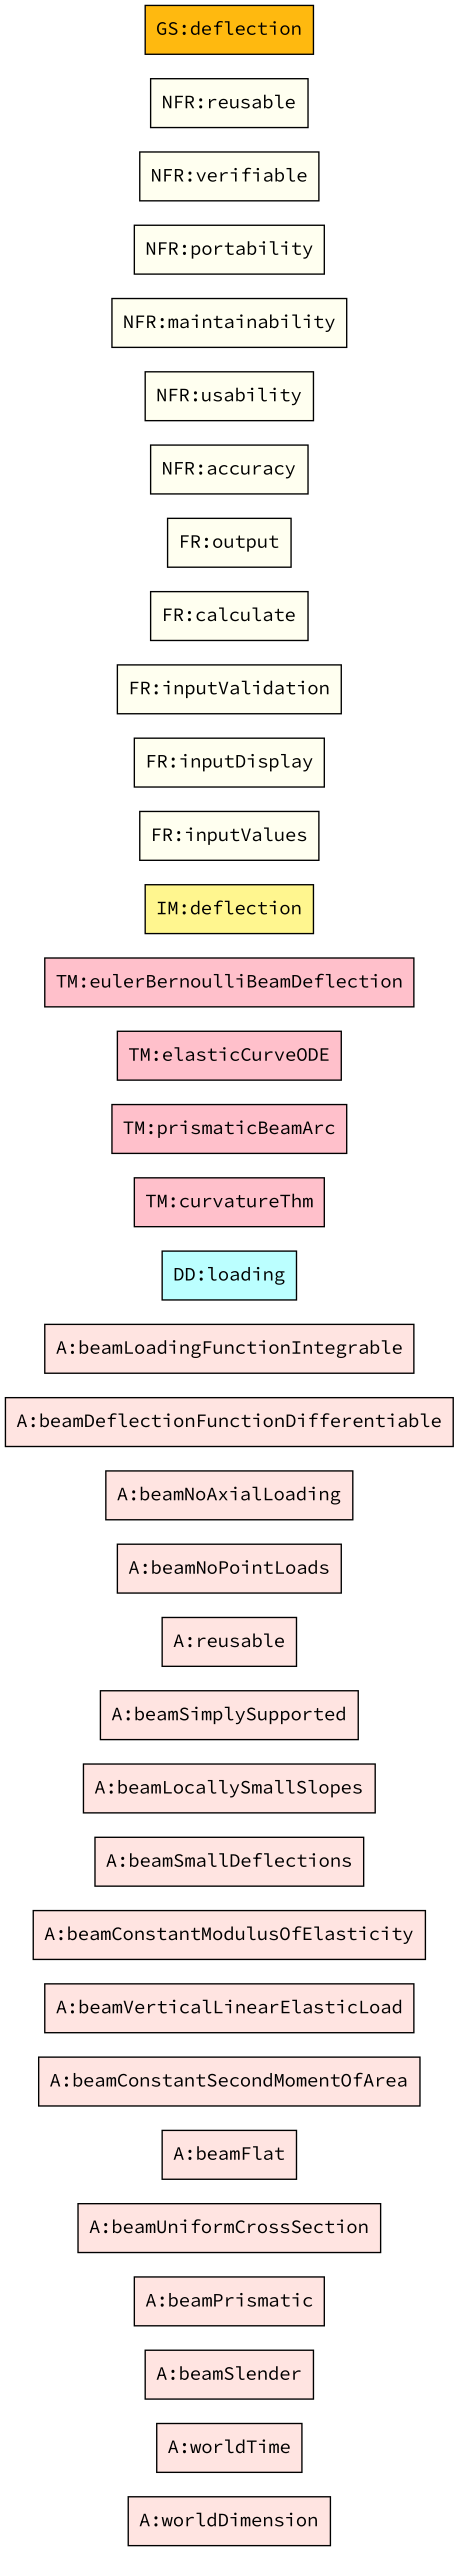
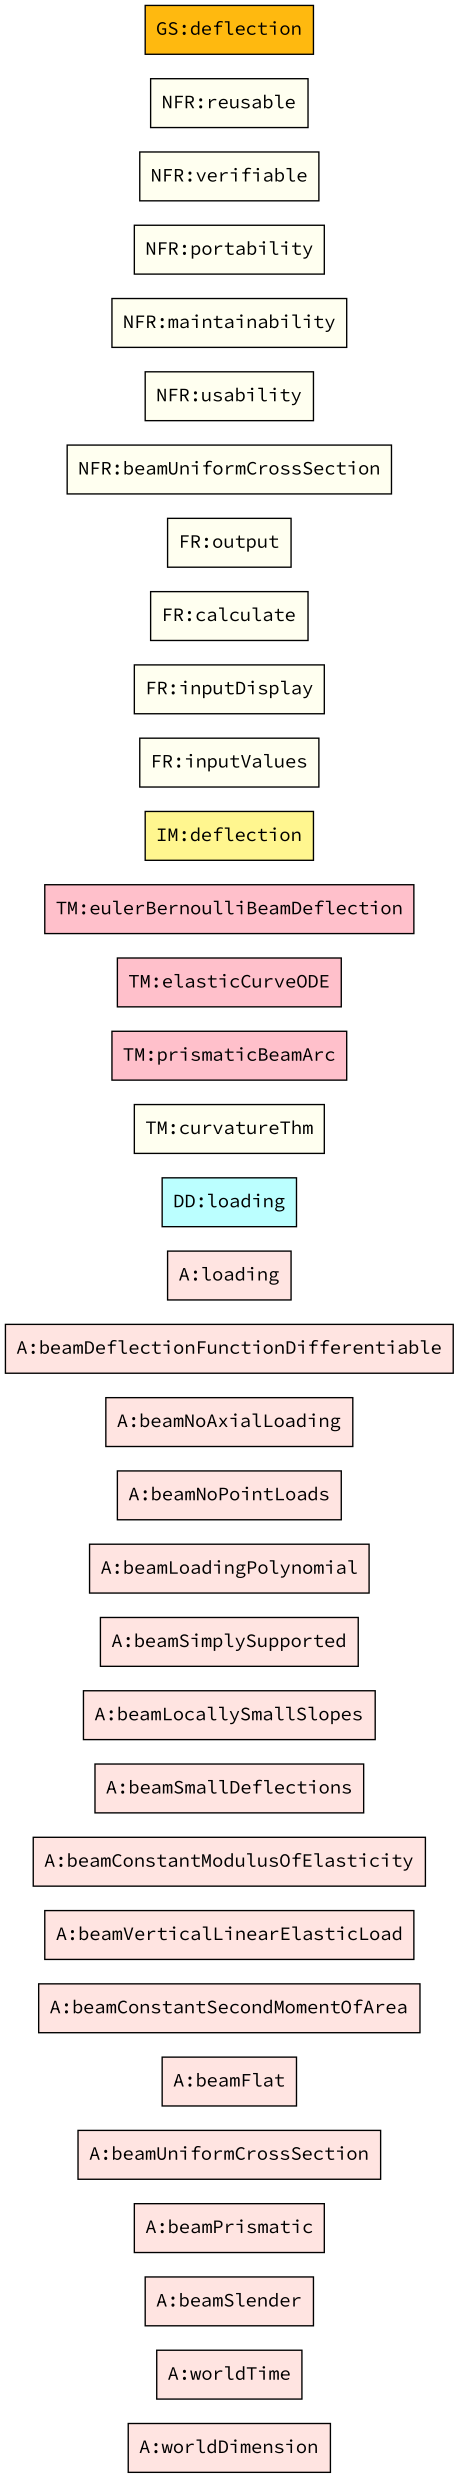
(229, 470) -> (229, 470)
(229, 689) -> none
(229, 1202) -> (229, 1129)
(229, 1349) -> (229, 1276)
(229, 1642) -> (229, 1569)
